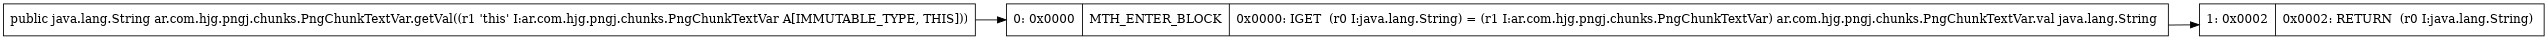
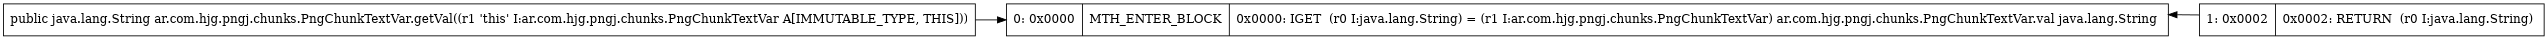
(2179, 25) -> (2188, 15)
